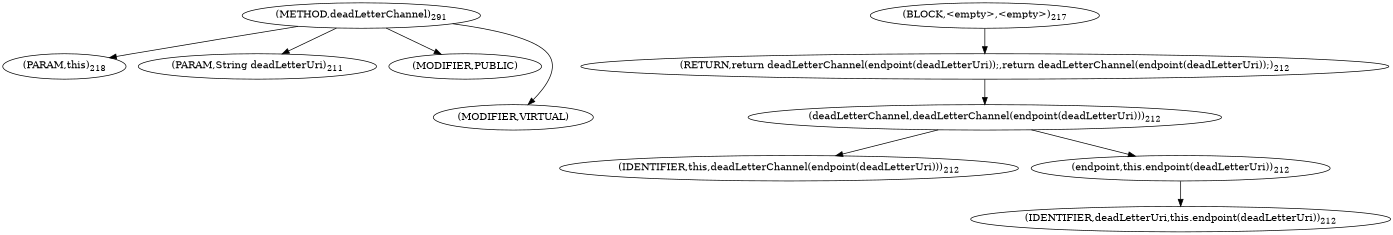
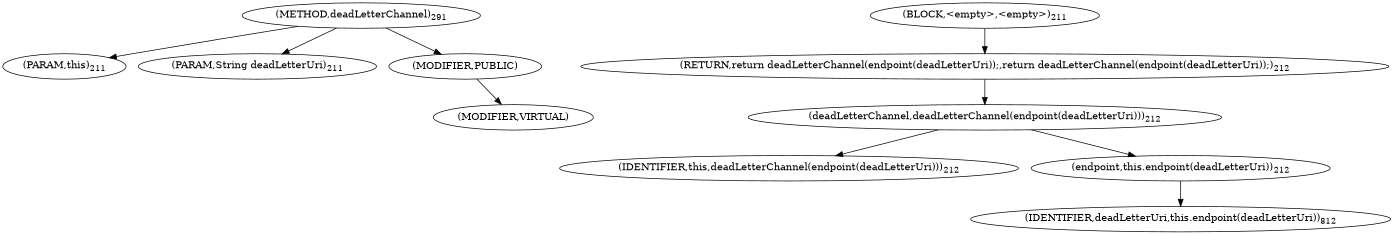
(1059, 14) -> (1059, 14)
(528, 41) -> (487, 89)
(98, 65) -> (98, 65)
(1328, 218) -> (1328, 218)
